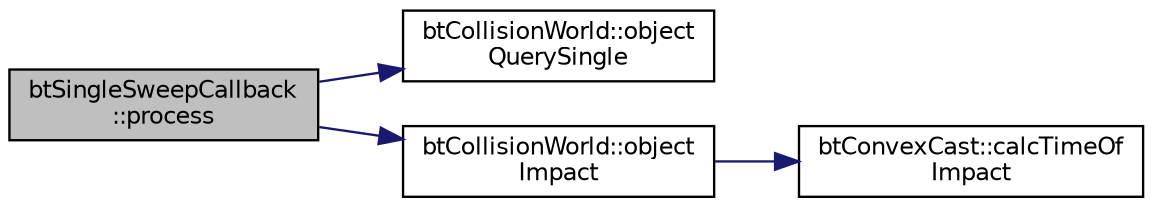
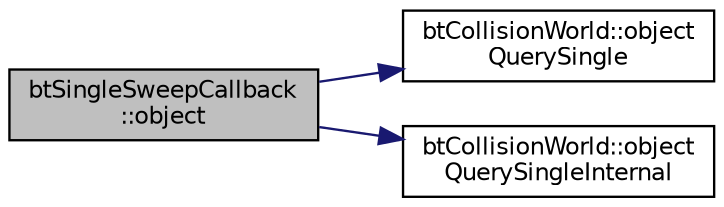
(164, 105) -> (164, 105)
(559, 161) -> (559, 161)
(971, 161) -> none
